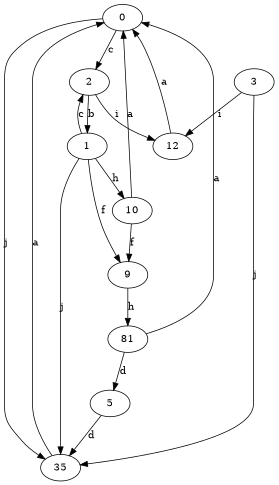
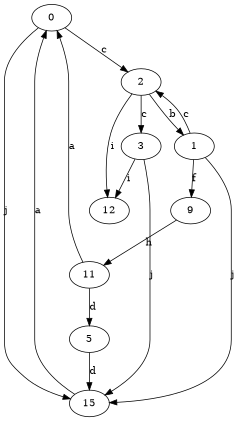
(158, 83) -> none
none -> (141, 110)
(132, 211) -> none
(128, 339) -> (89, 275)
(61, 468) -> (89, 403)
